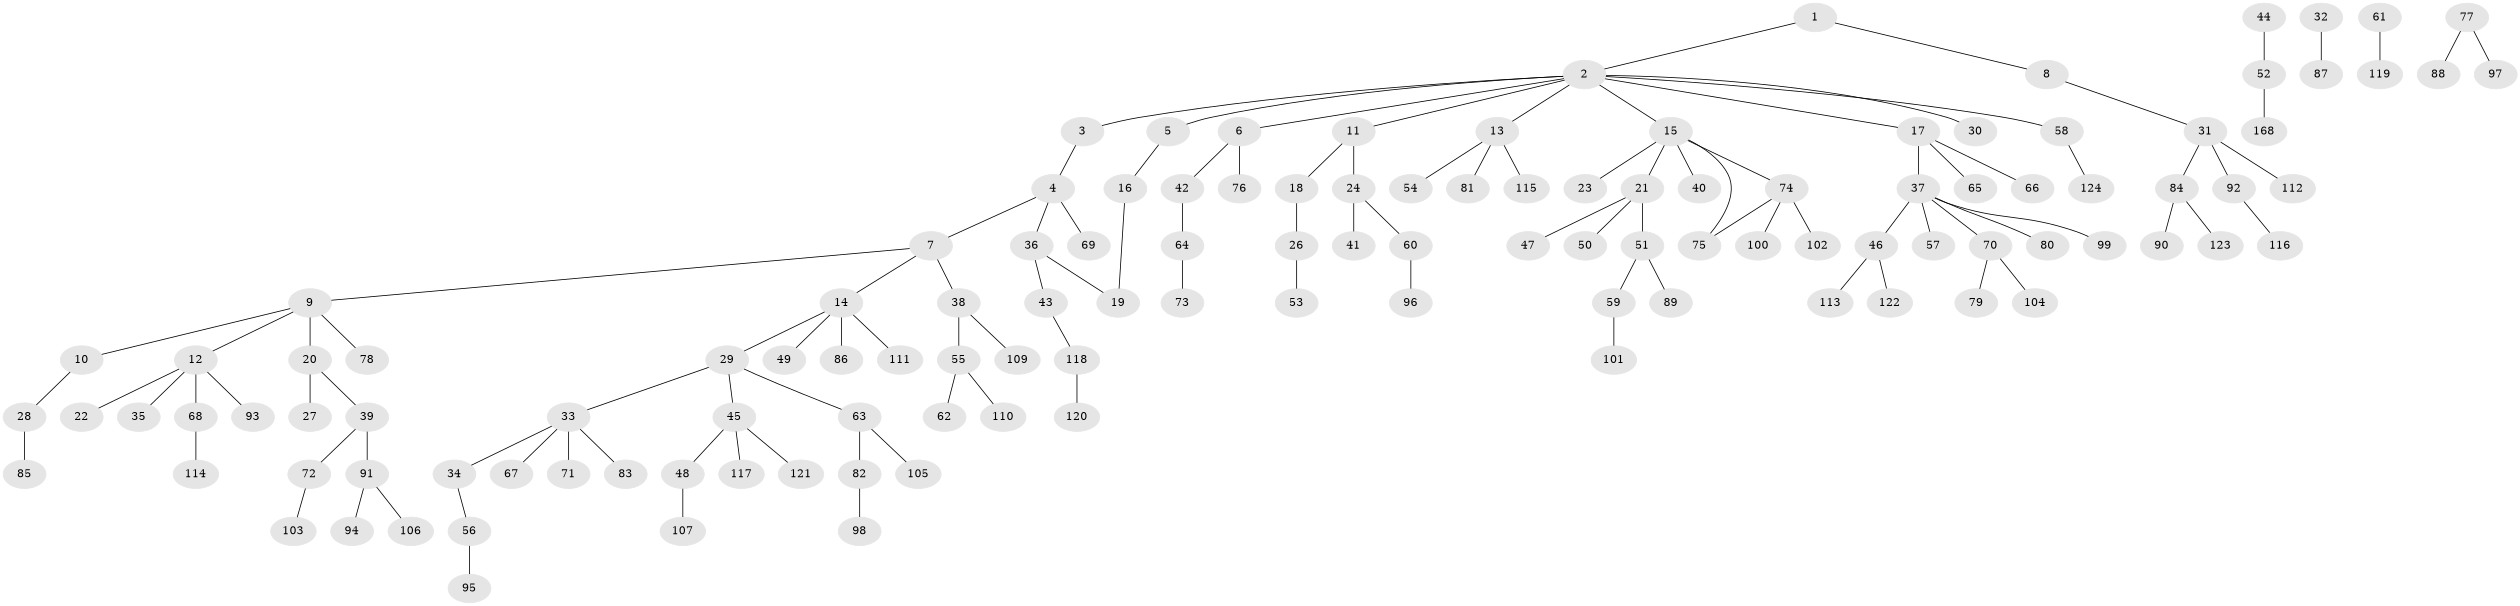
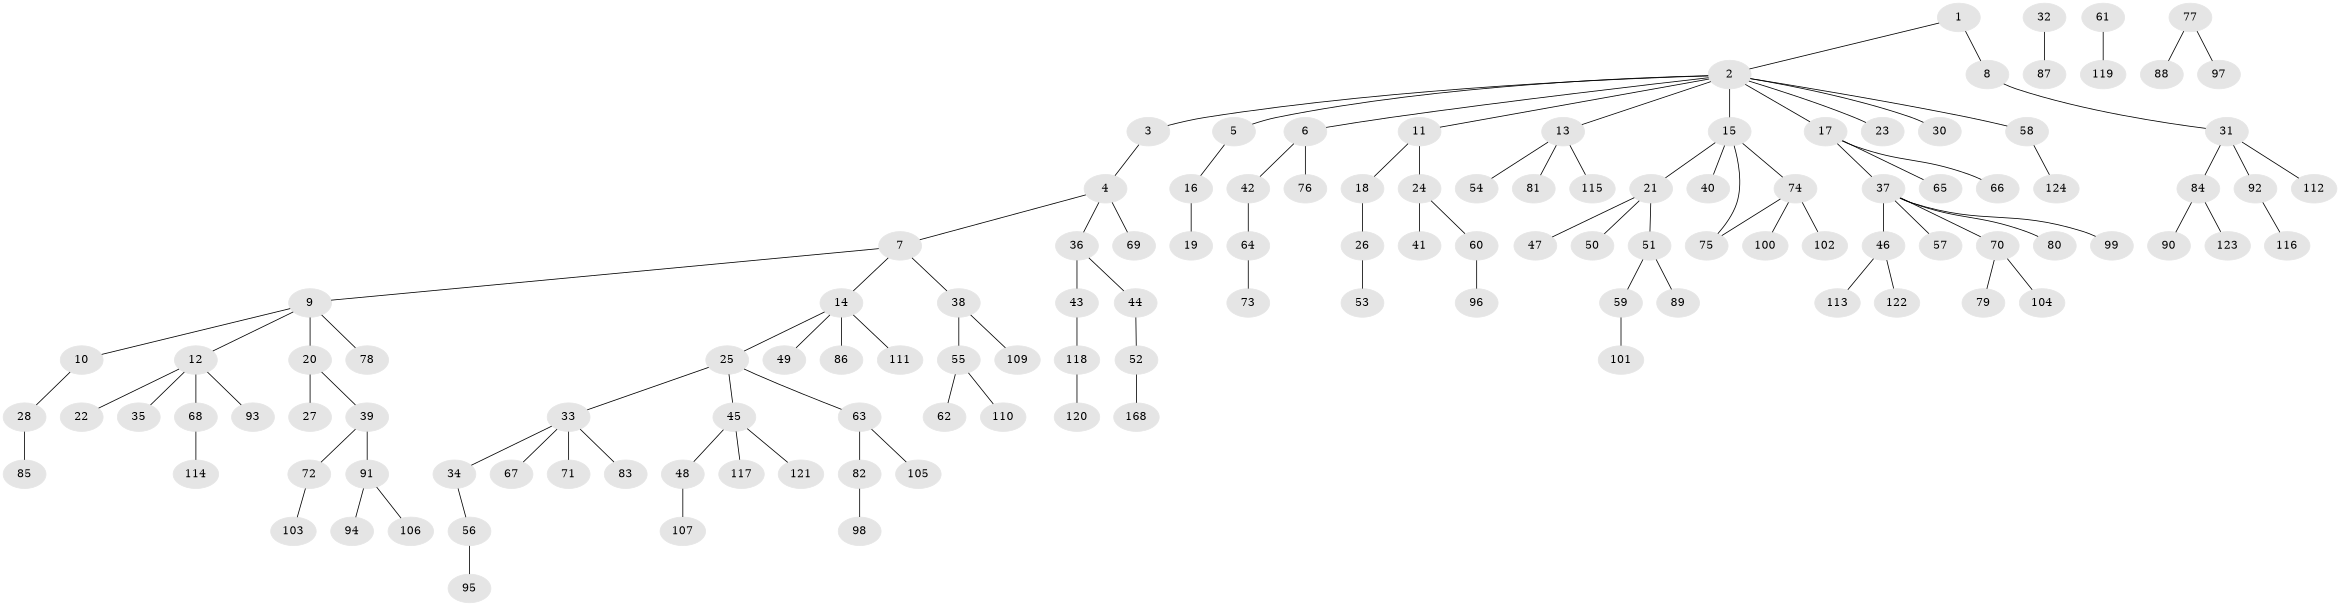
(1628, 160) -> (1808, 100)
(1075, 274) -> (1106, 274)
(727, 360) -> (727, 360)
